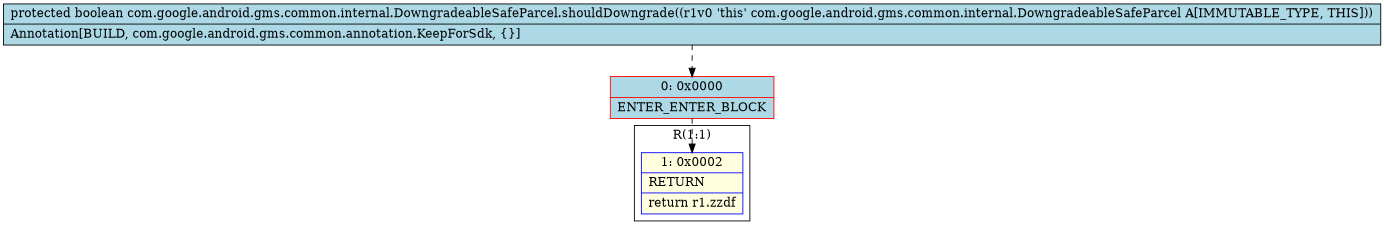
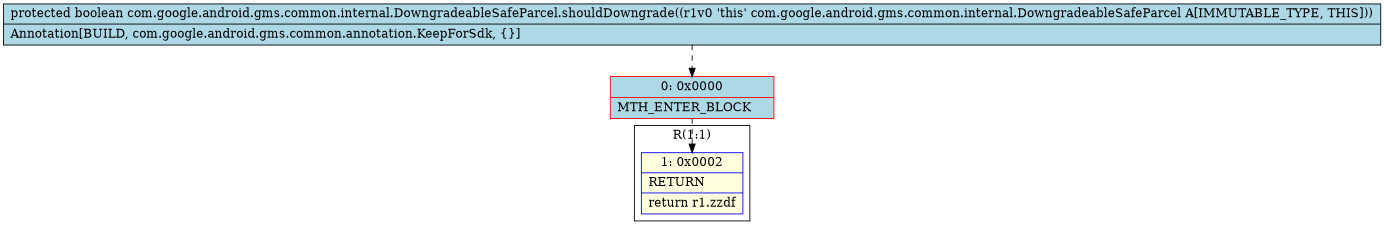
(692, 108) -> (685, 108)
